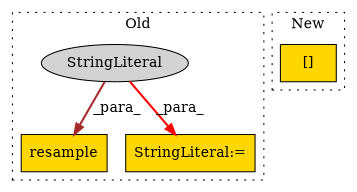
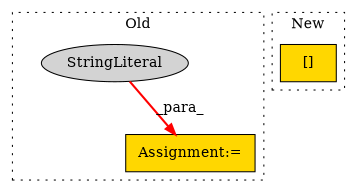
(64, 153) -> none
(190, 153) -> (190, 153)
